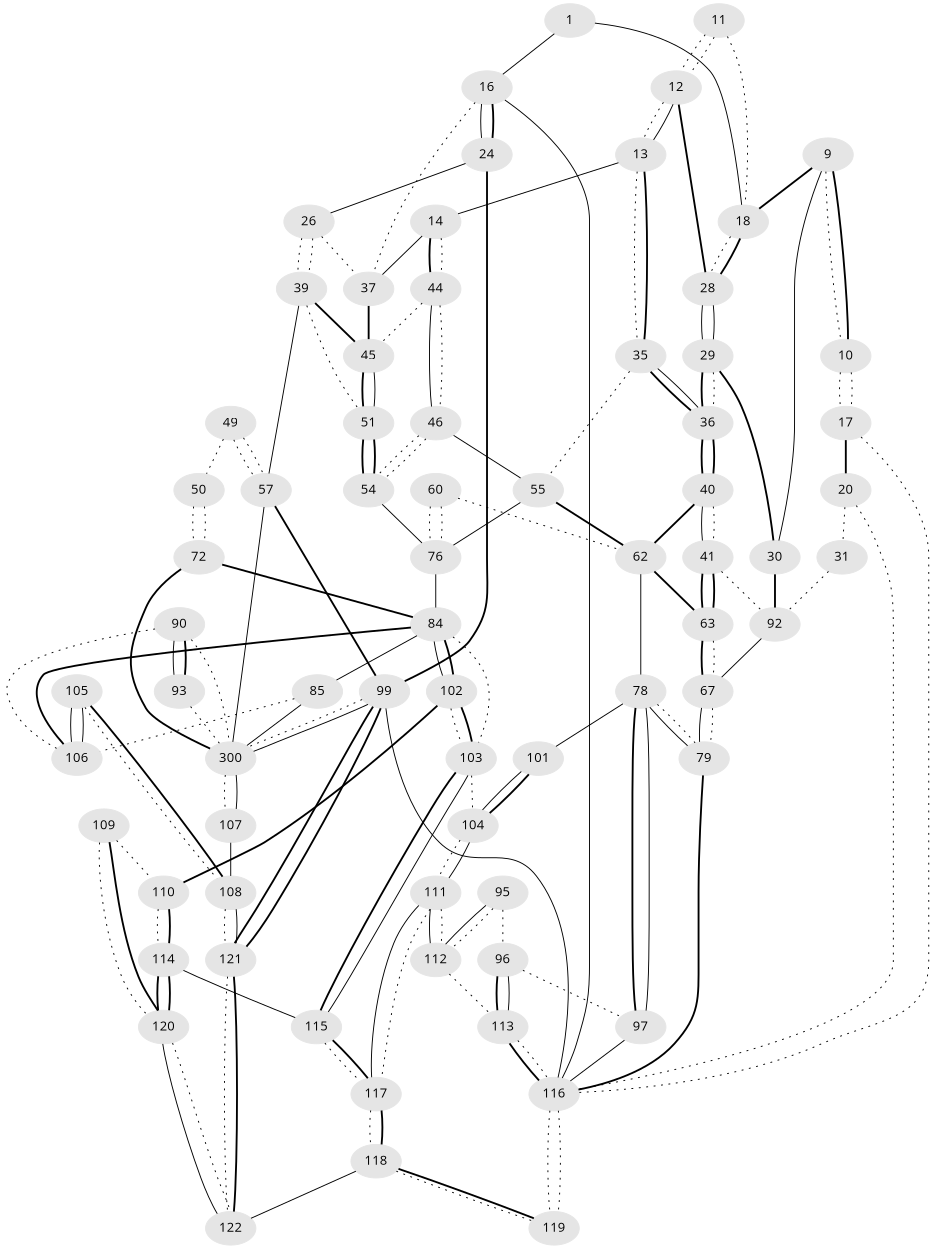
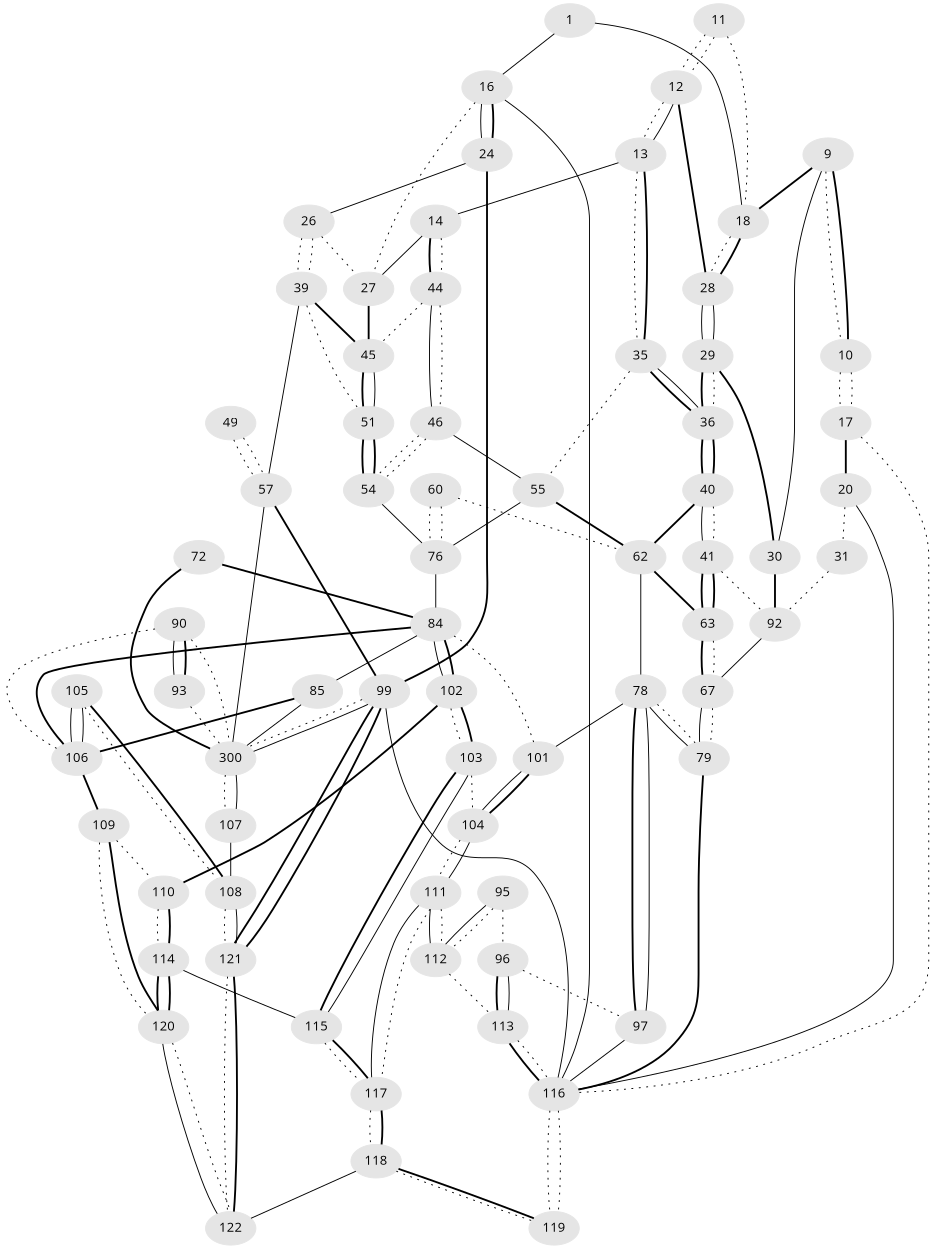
(369, 289) -> (369, 289)
(199, 490) -> none
(488, 684) -> (505, 681)
(197, 725) -> (197, 725)
none -> (90, 792)
(893, 905) -> (893, 905)
